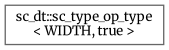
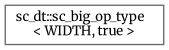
(84, 25) -> (84, 25)
